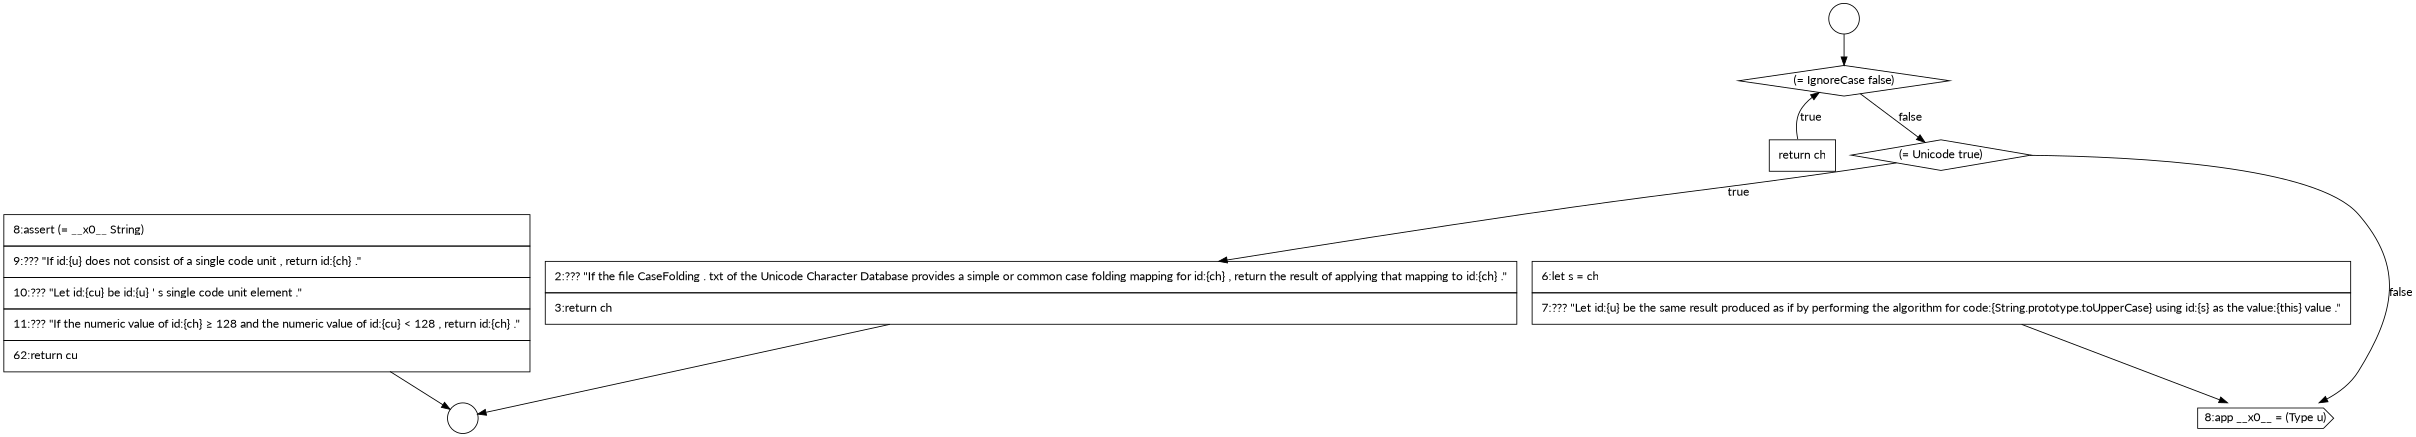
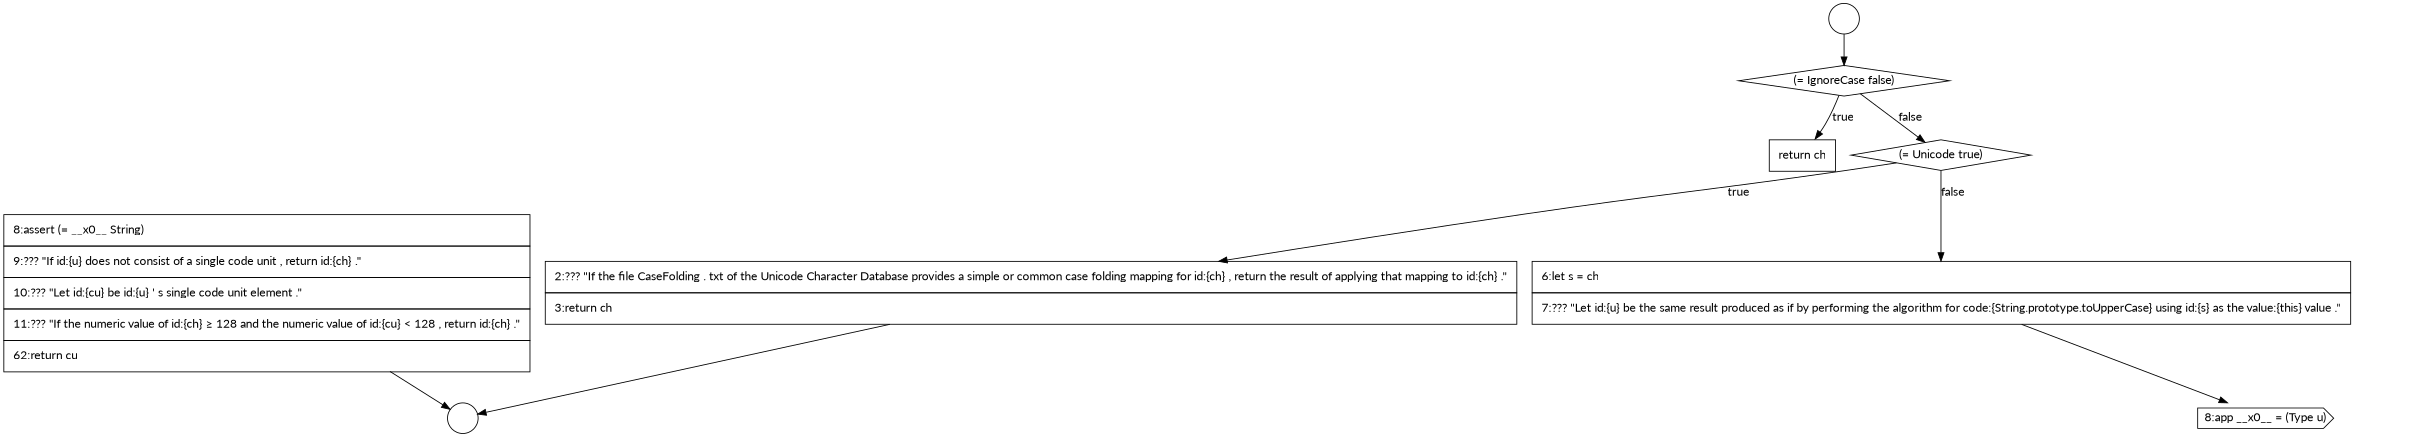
(1798, 116) -> (1831, 114)
(2304, 185) -> (1941, 212)
